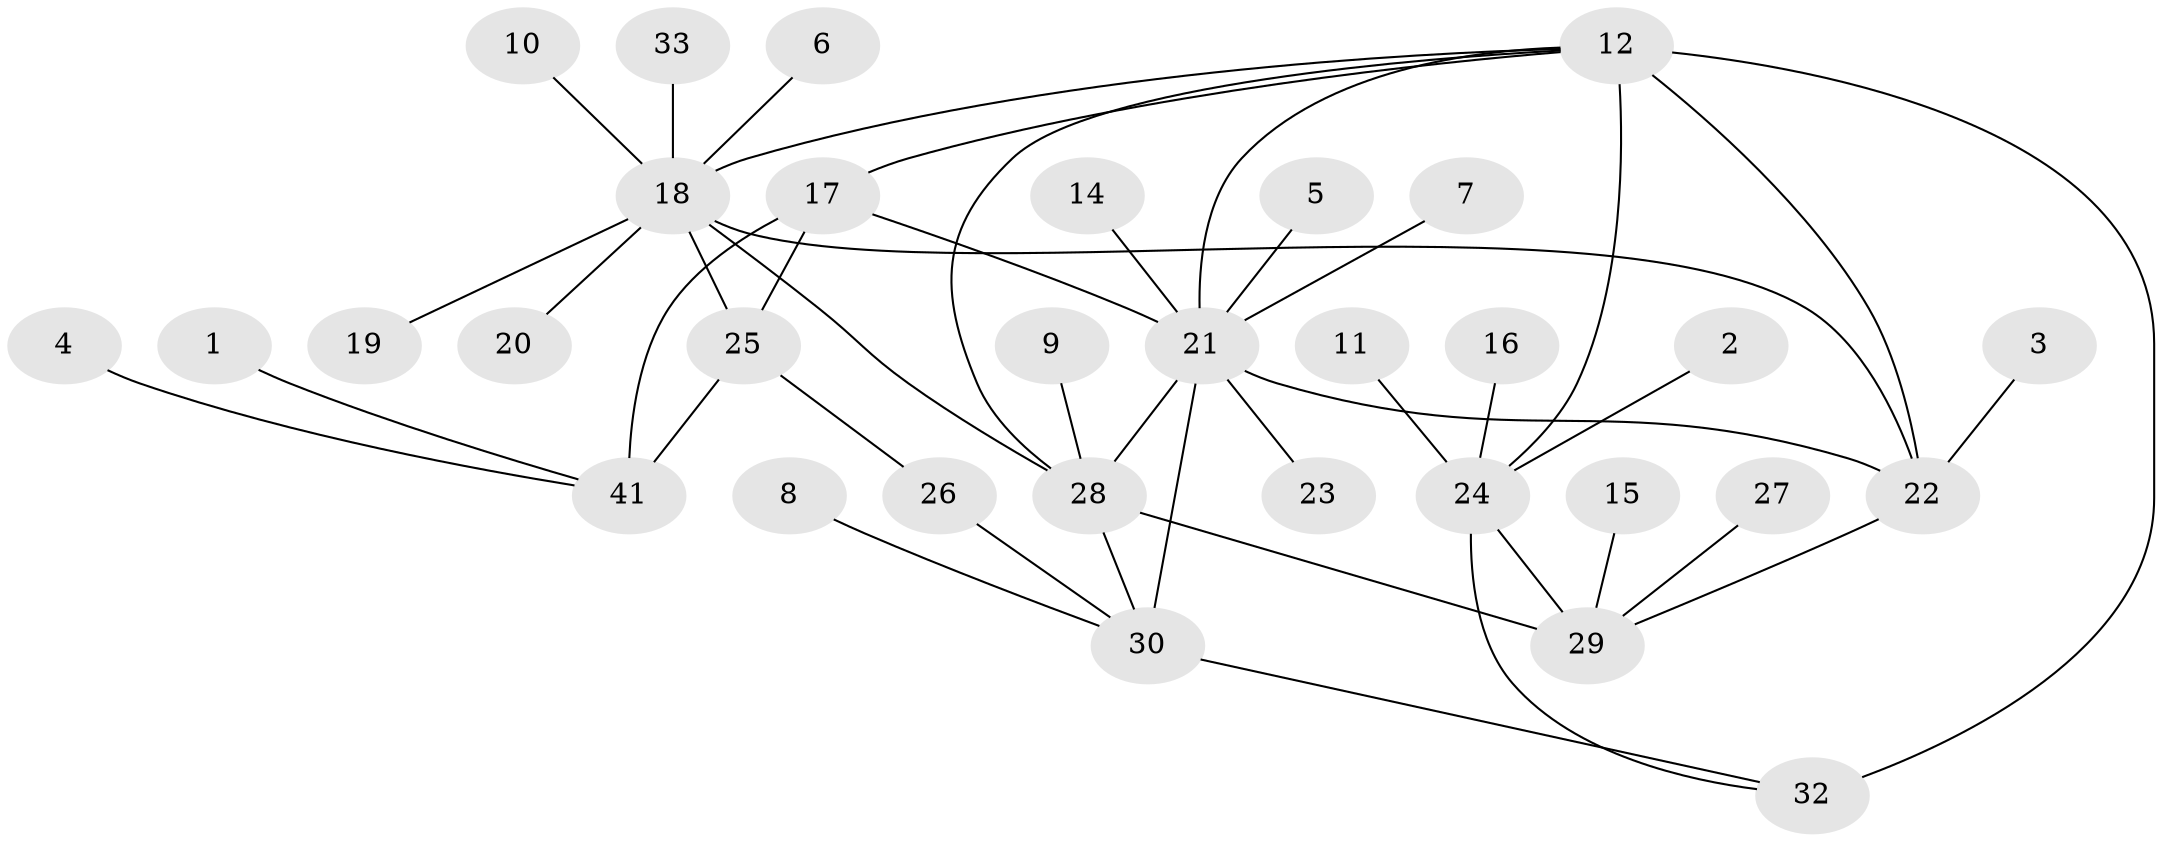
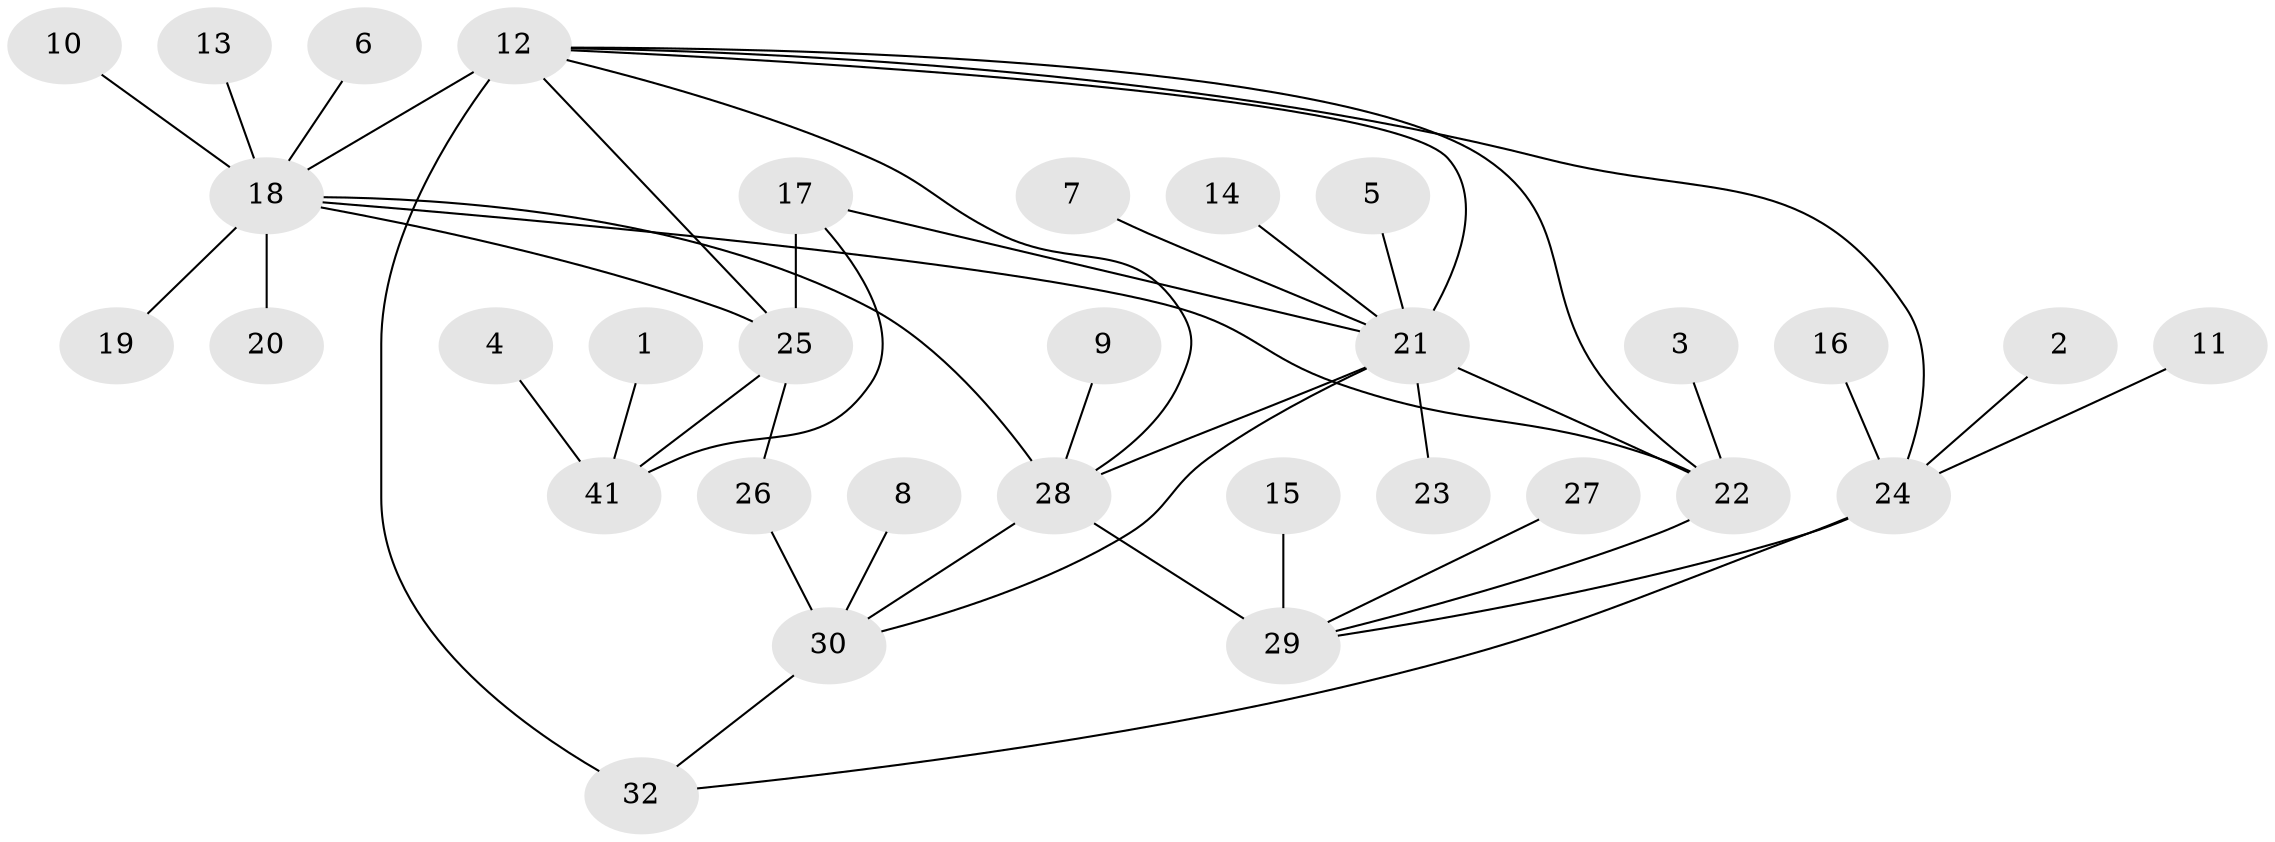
(673, 46) -> (215, 46)
(1038, 127) -> (655, 196)
